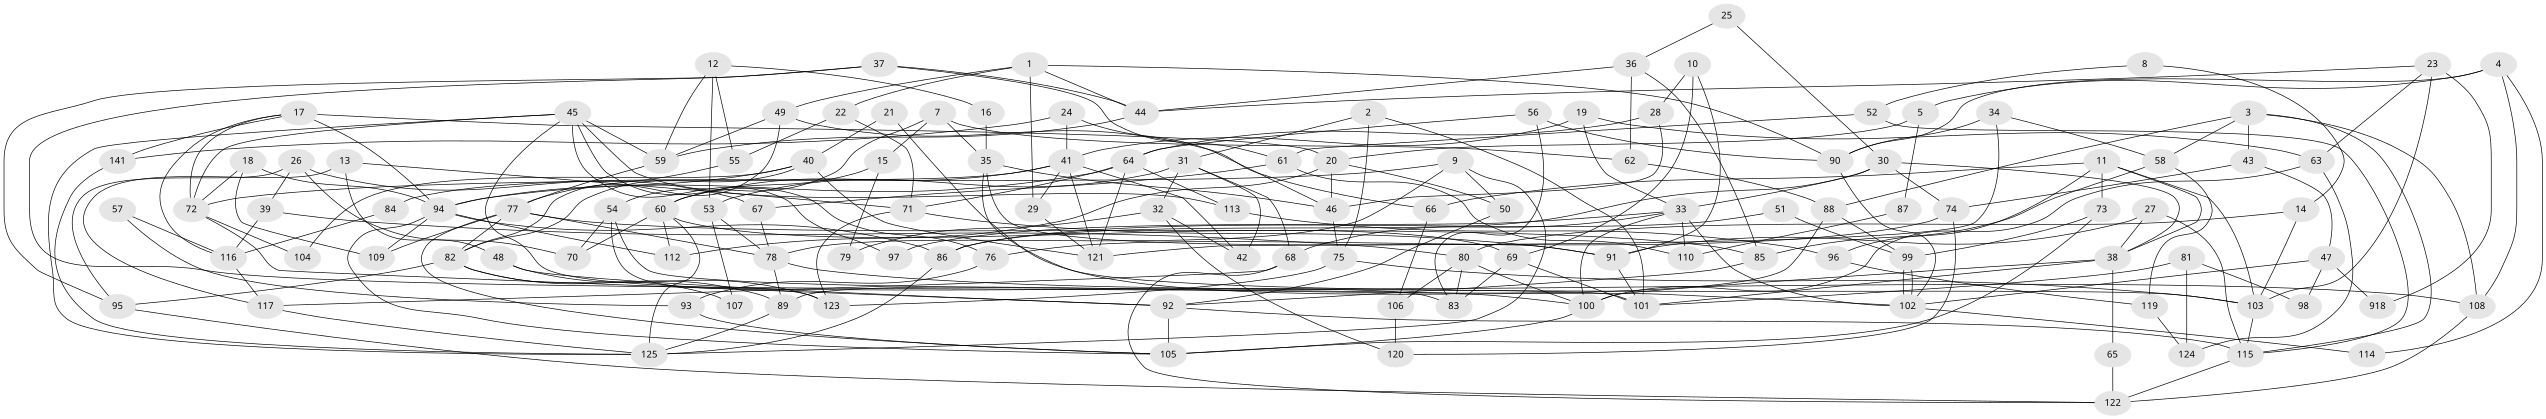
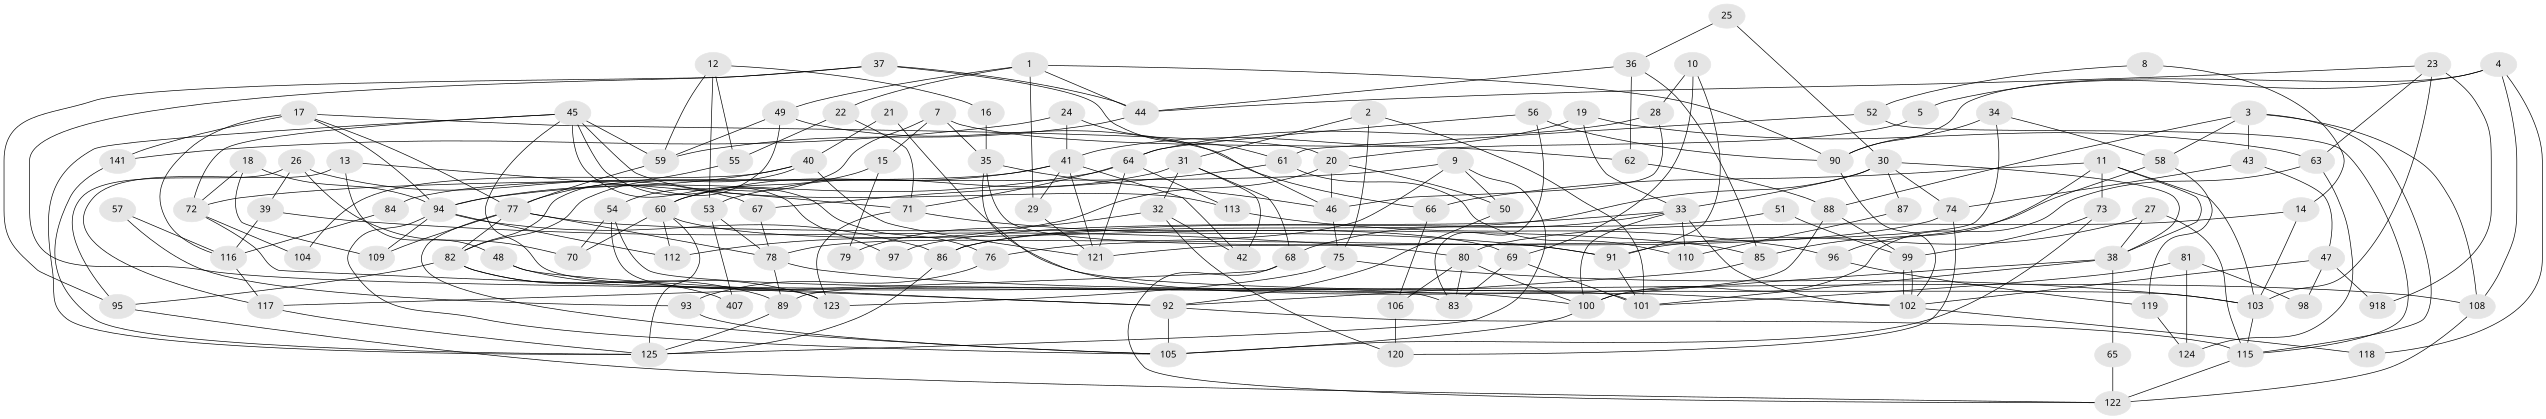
(210, 141) -> (409, 156)
(1912, 158) -> (1893, 186)
(735, 307) -> (735, 307)
(2367, 355) -> (2367, 355)
